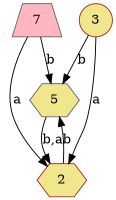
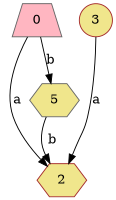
(37, 20) -> (37, 20)
(78, 55) -> none
(53, 140) -> (53, 140)
(64, 145) -> none
